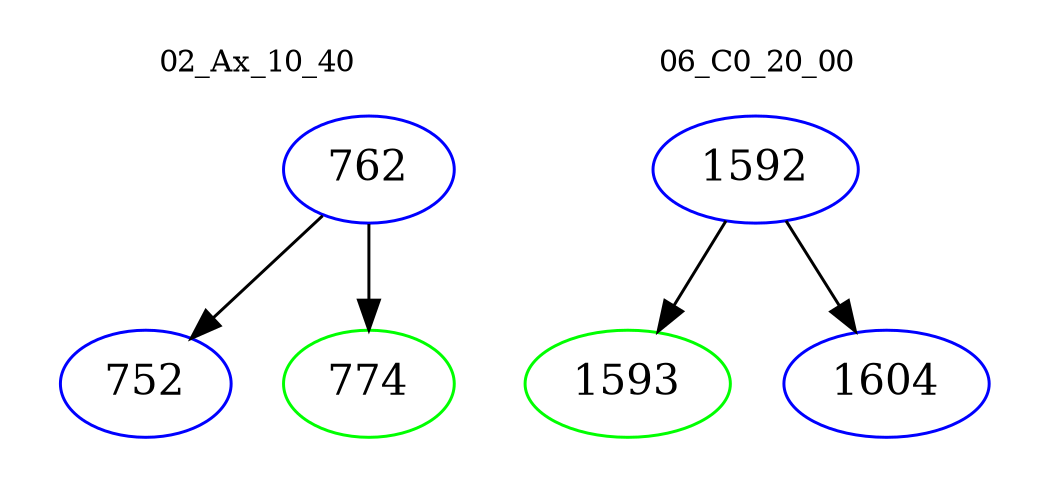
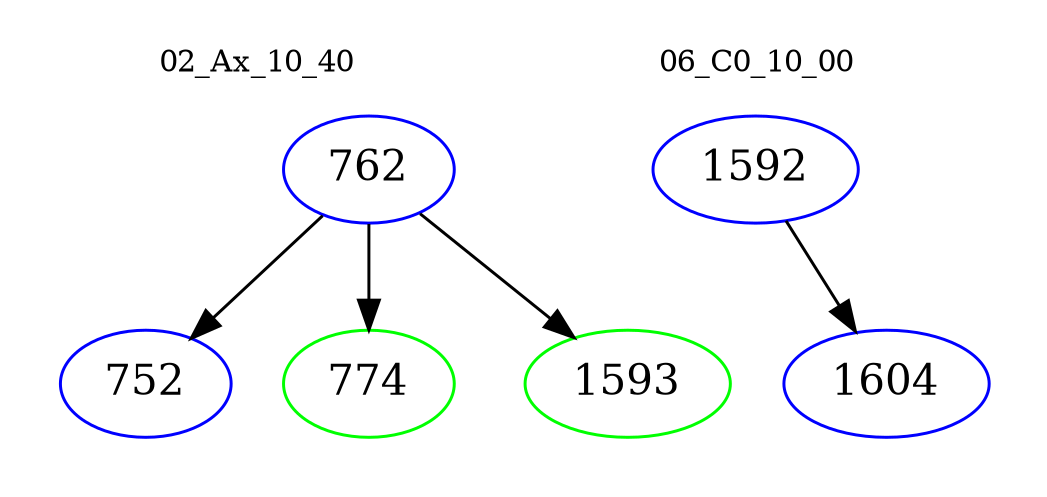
(757, 64) -> (757, 64)
(700, 263) -> (459, 245)
